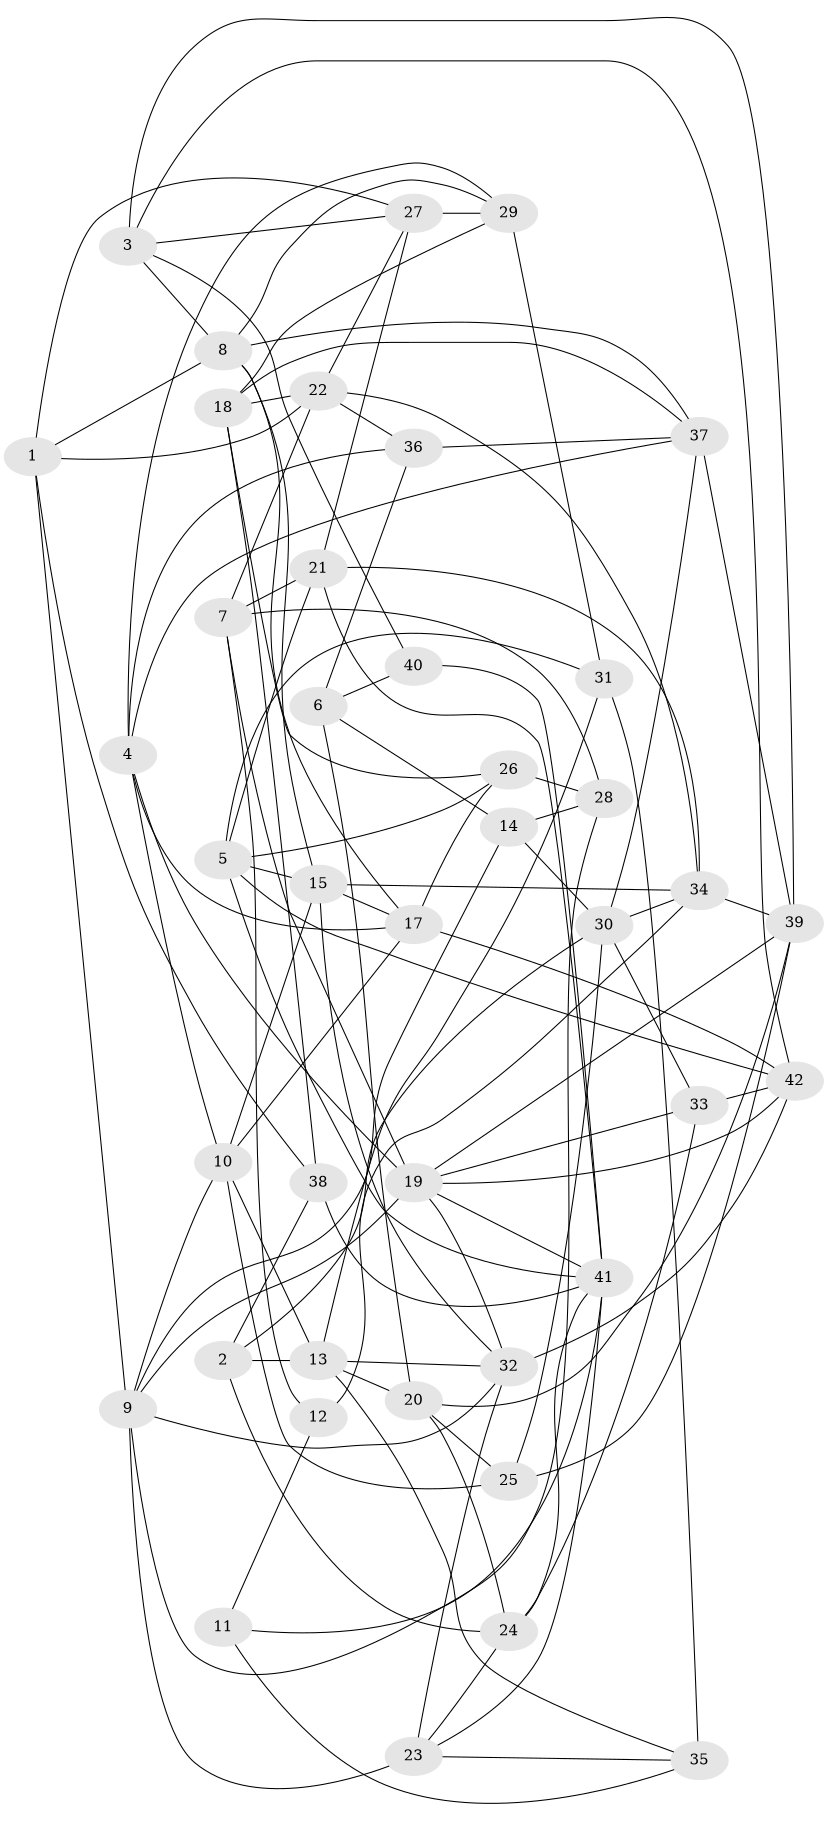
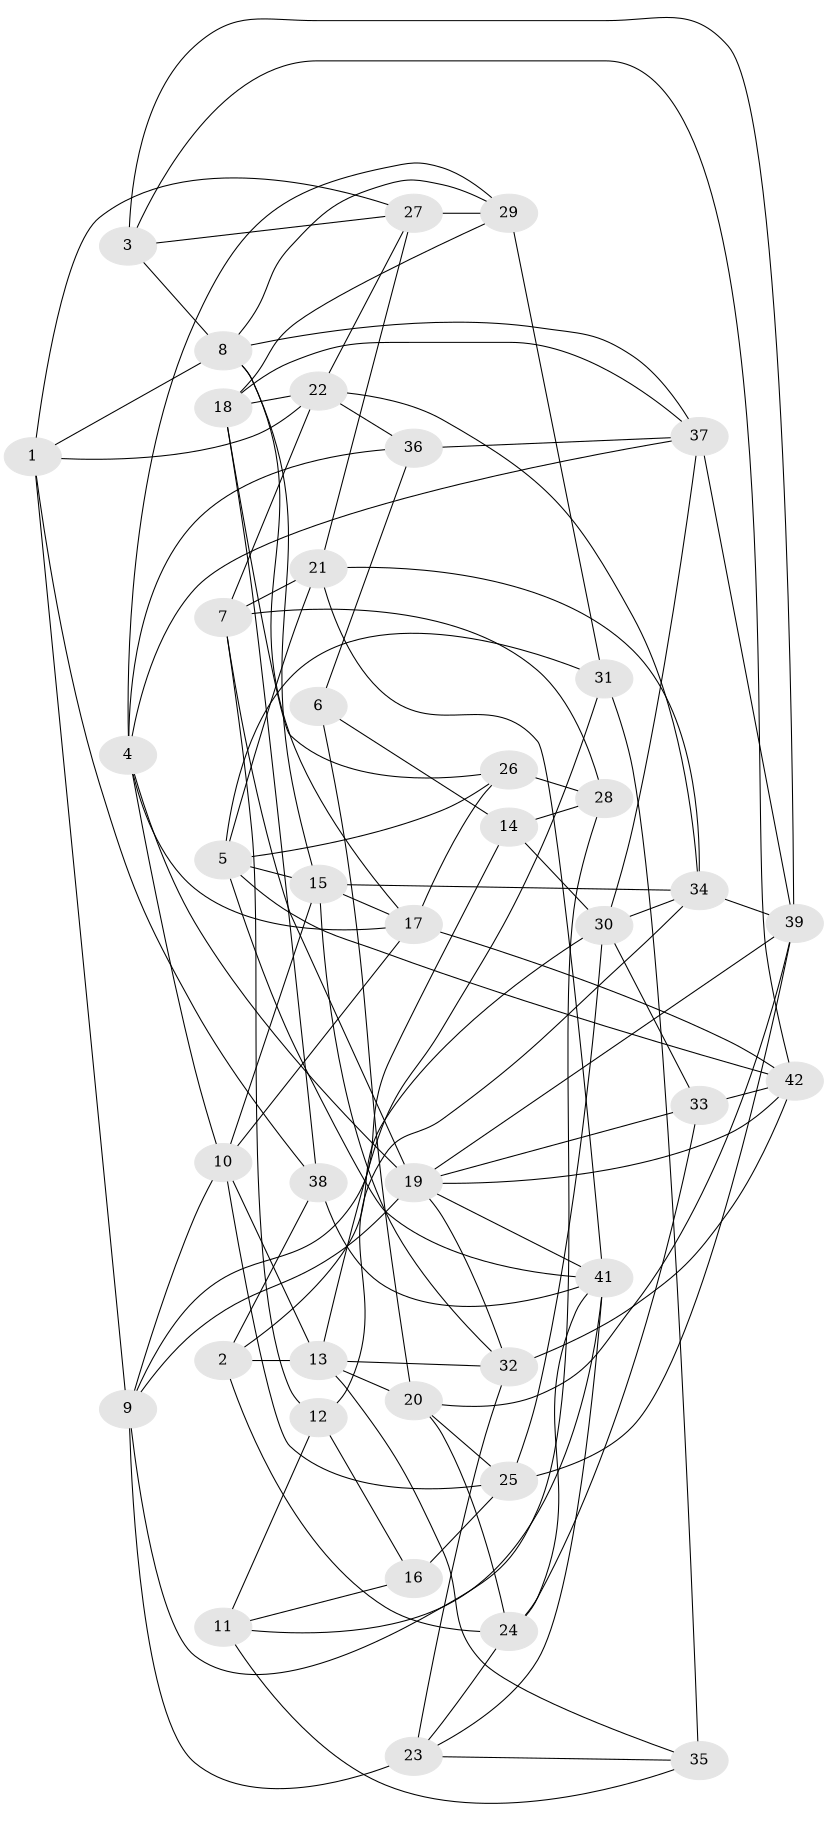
(414, 666) -> none
(333, 1447) -> none
none -> (414, 1579)
